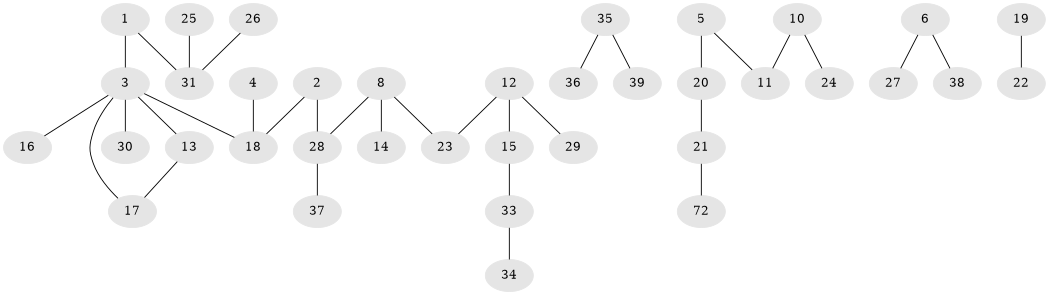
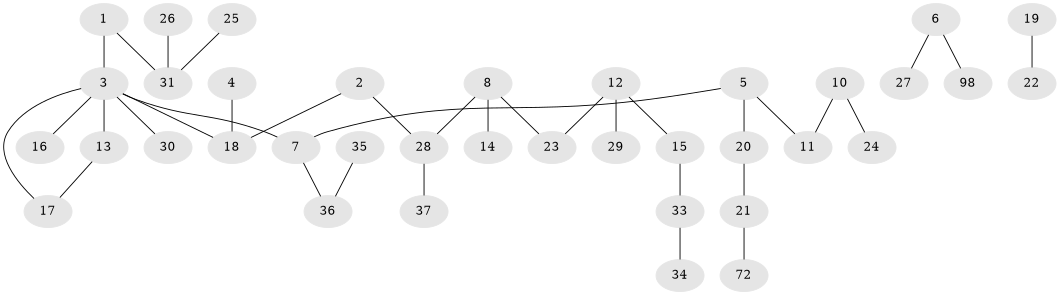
(637, 84) -> none
(957, 84) -> (968, 84)
none -> (296, 148)
